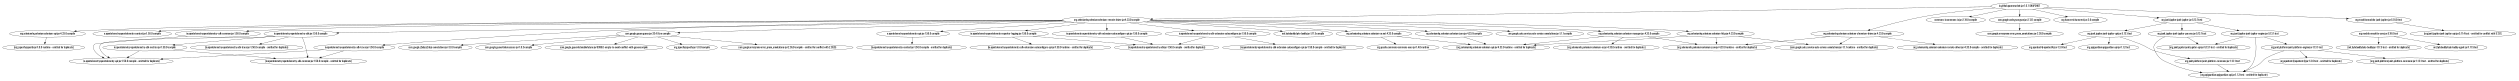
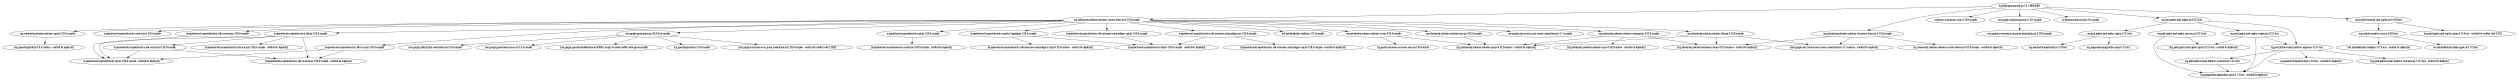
(2080, 20) -> (2080, 20)
(2182, 26) -> (2256, 24)
none -> (2379, 26)
(2153, 50) -> (2257, 54)
